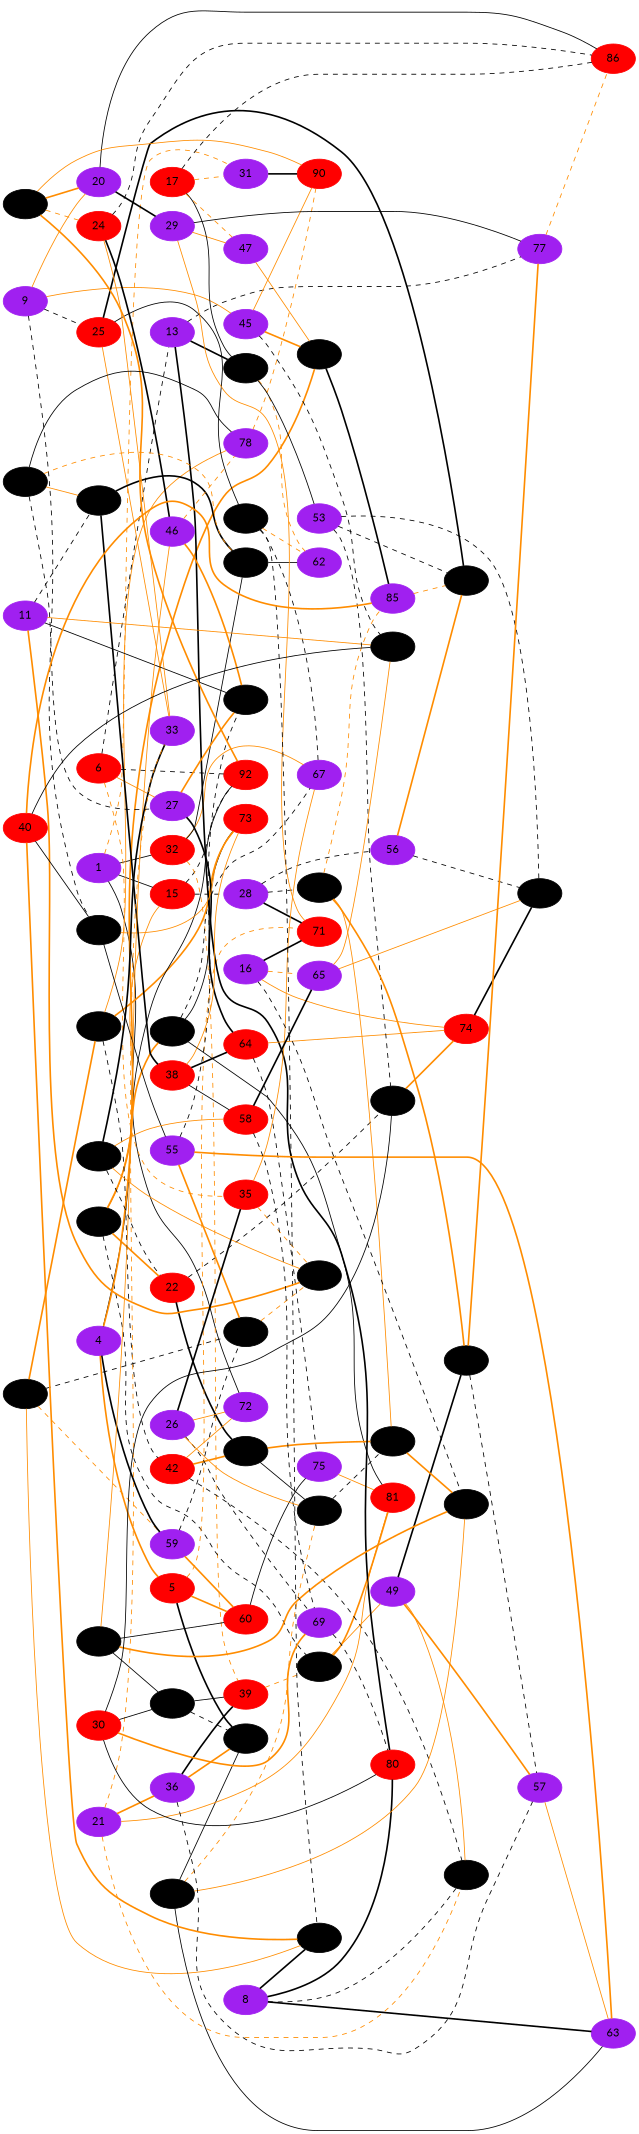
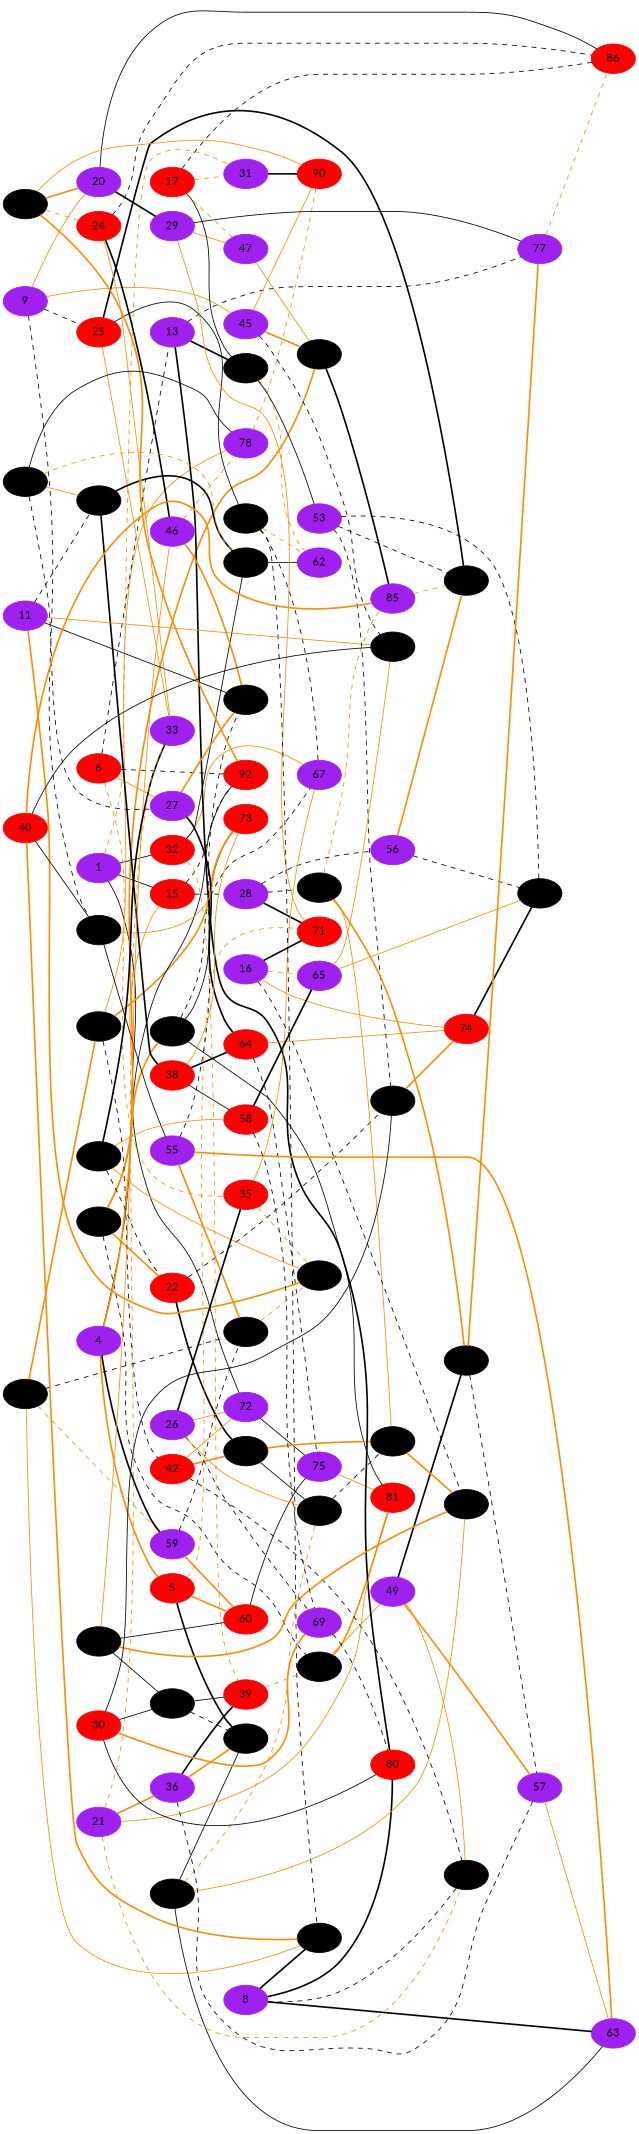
none -> (282, 1437)
